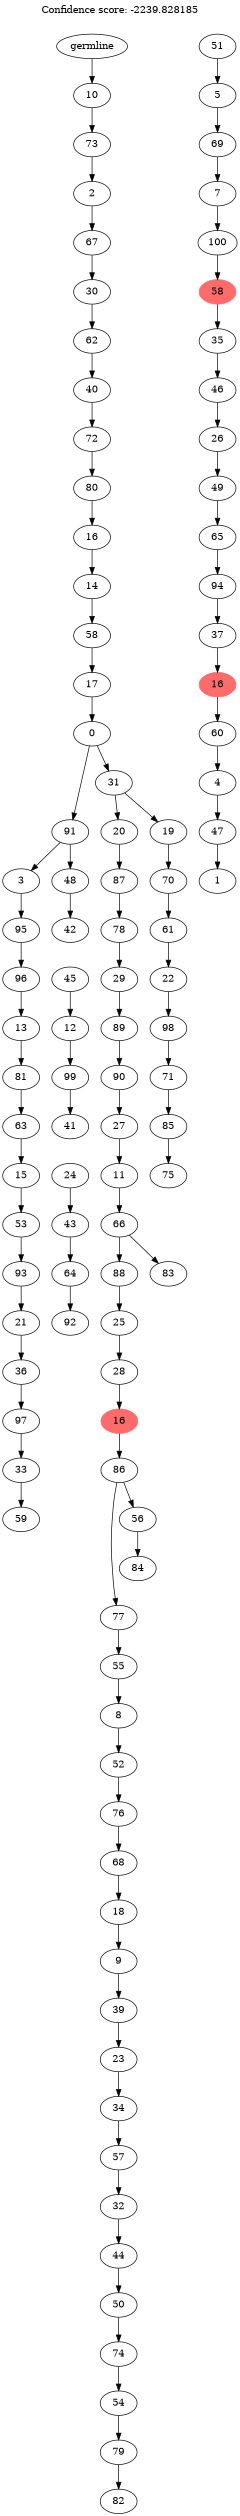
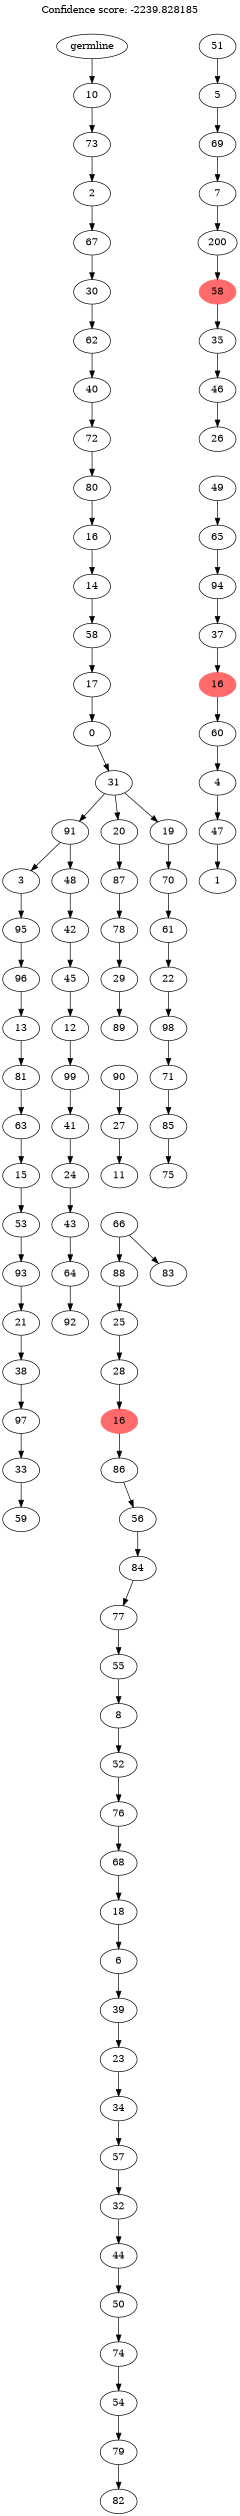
(218, 243) -> (218, 243)
(218, 460) -> none
(82, 779) -> (94, 805)
none -> (70, 951)
(119, 1050) -> none
none -> (70, 1148)
(119, 1197) -> none
(21, 1372) -> (21, 1372)
(111, 1540) -> (129, 1590)
(119, 1961) -> (119, 1961)
